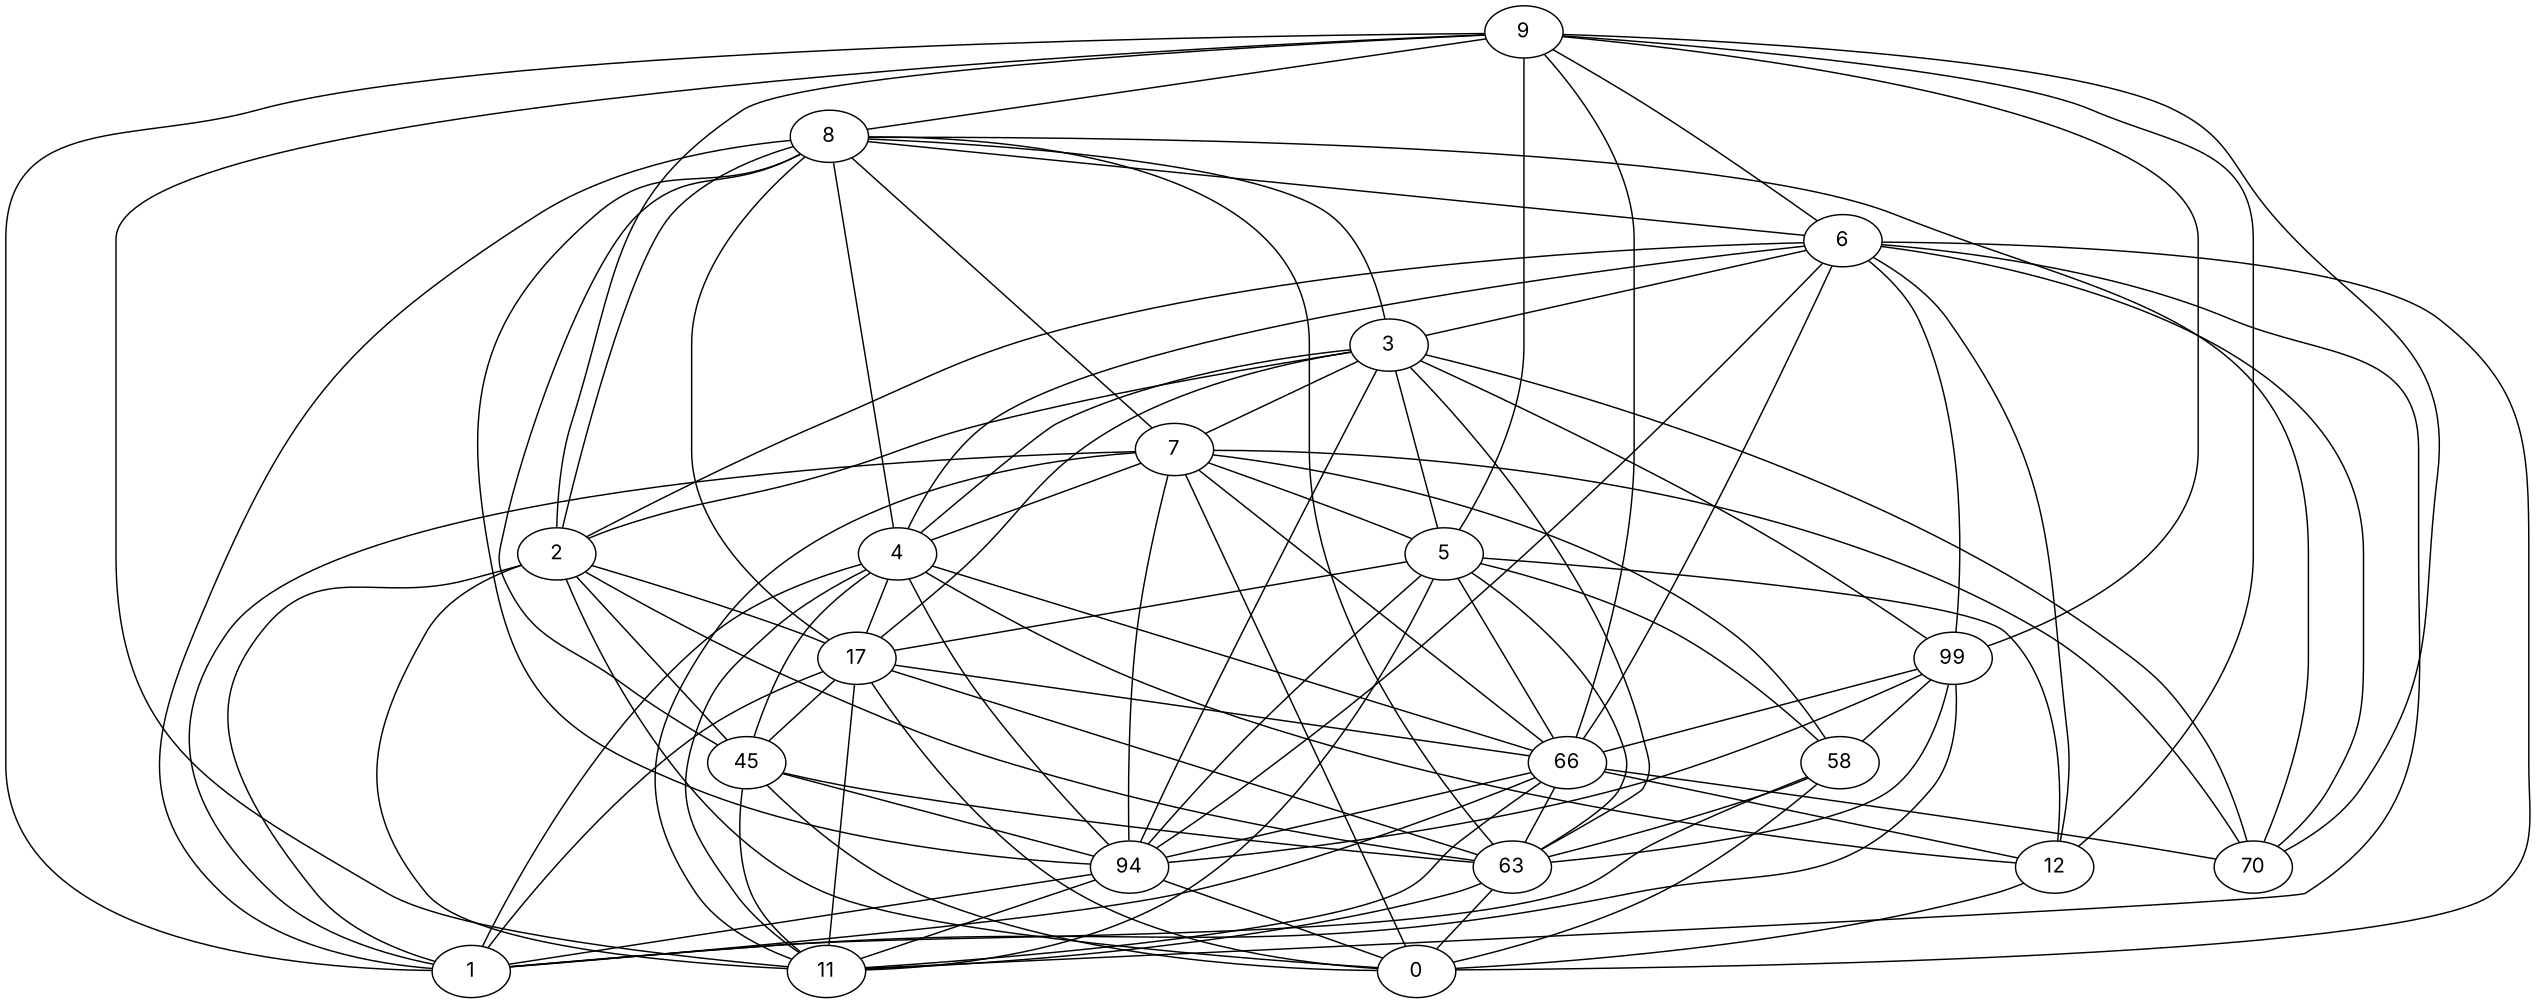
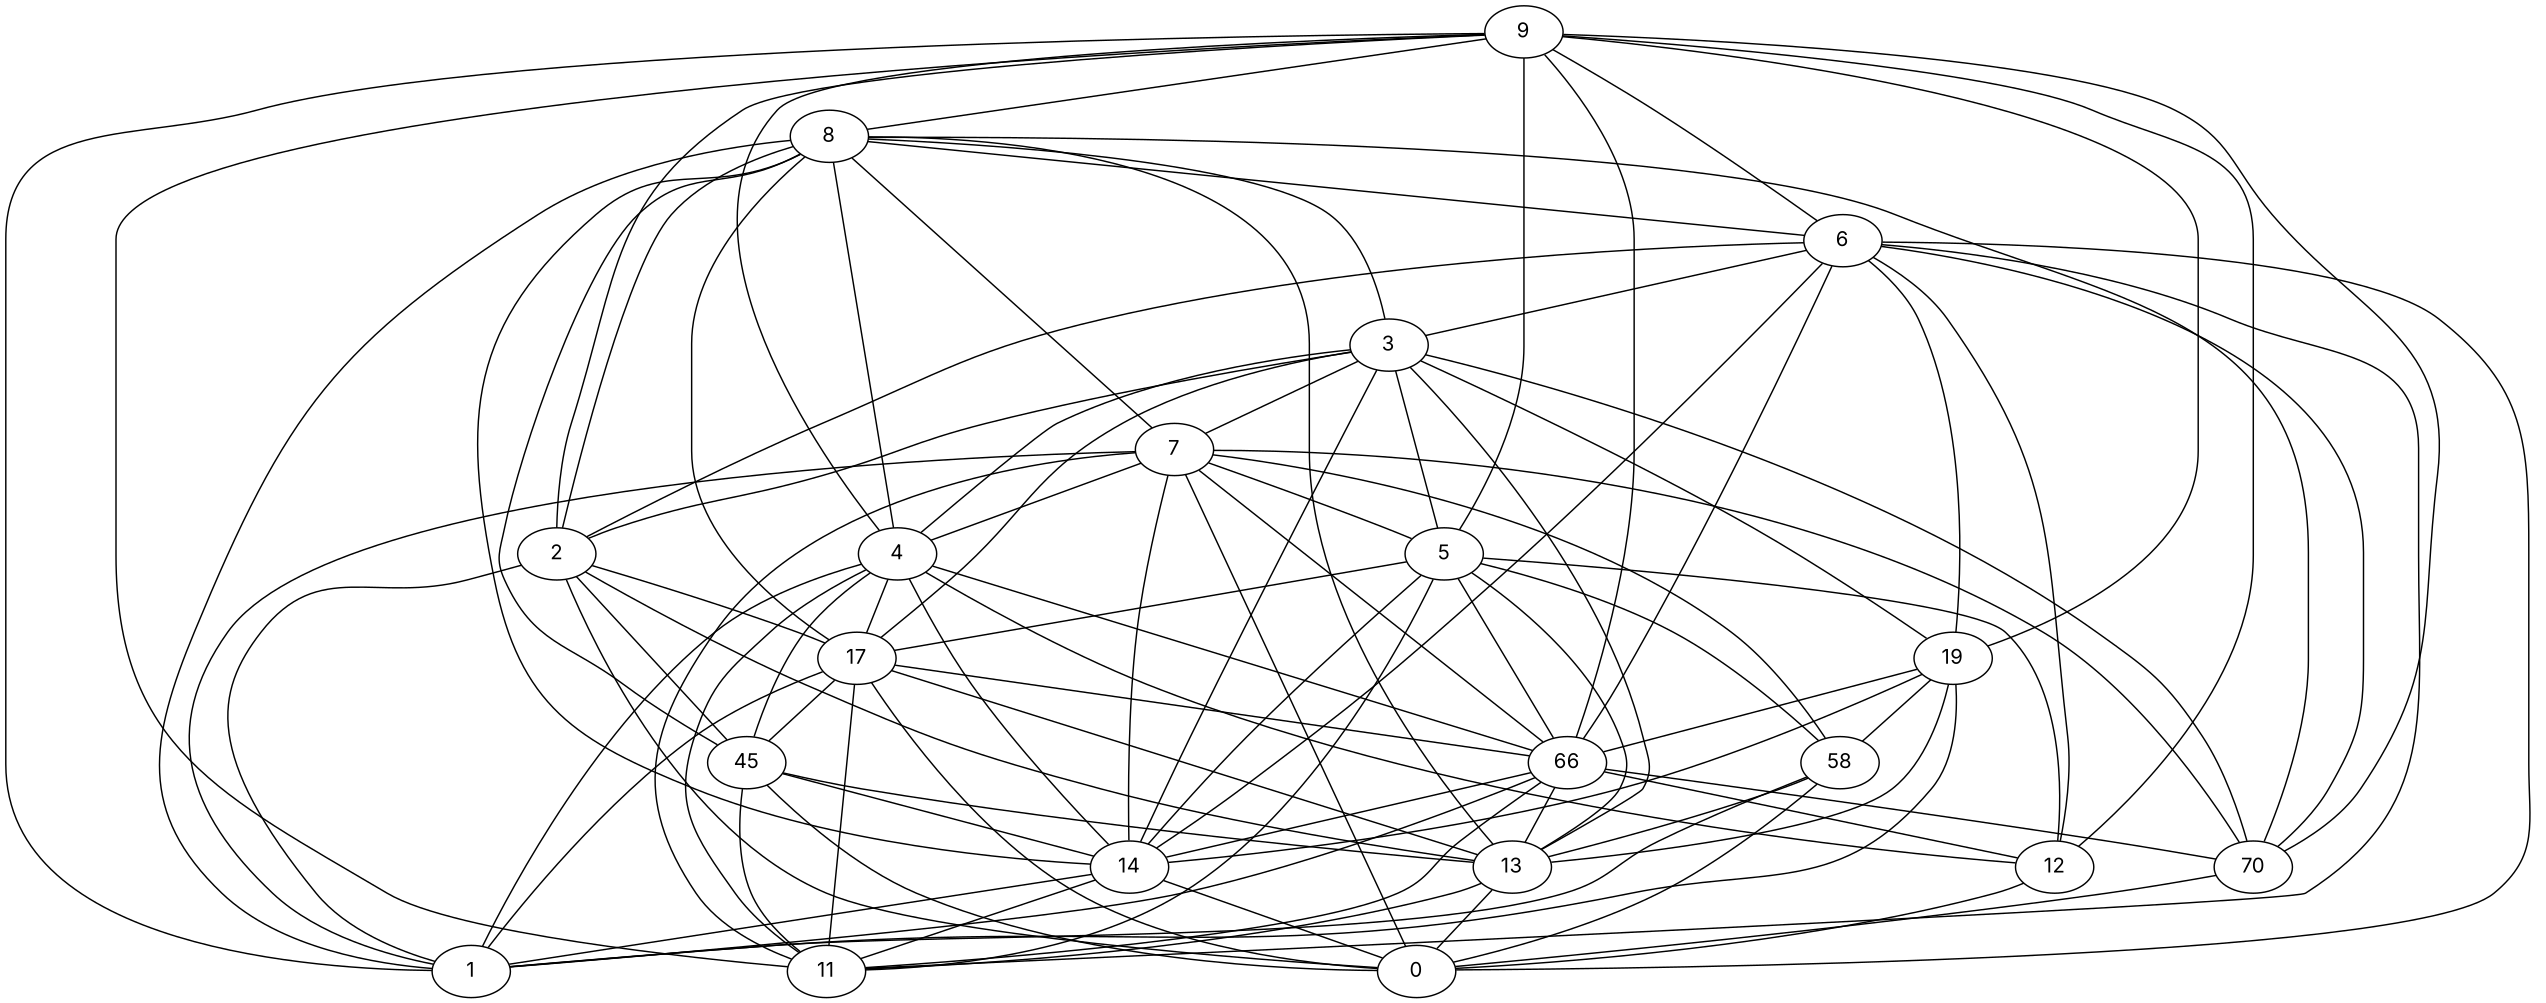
(1323, 317) -> (783, 107)
(1953, 658) -> (1953, 658)
(1130, 867) -> (1130, 867)
(1512, 867) -> (1512, 867)
(418, 882) -> none
none -> (1836, 927)
